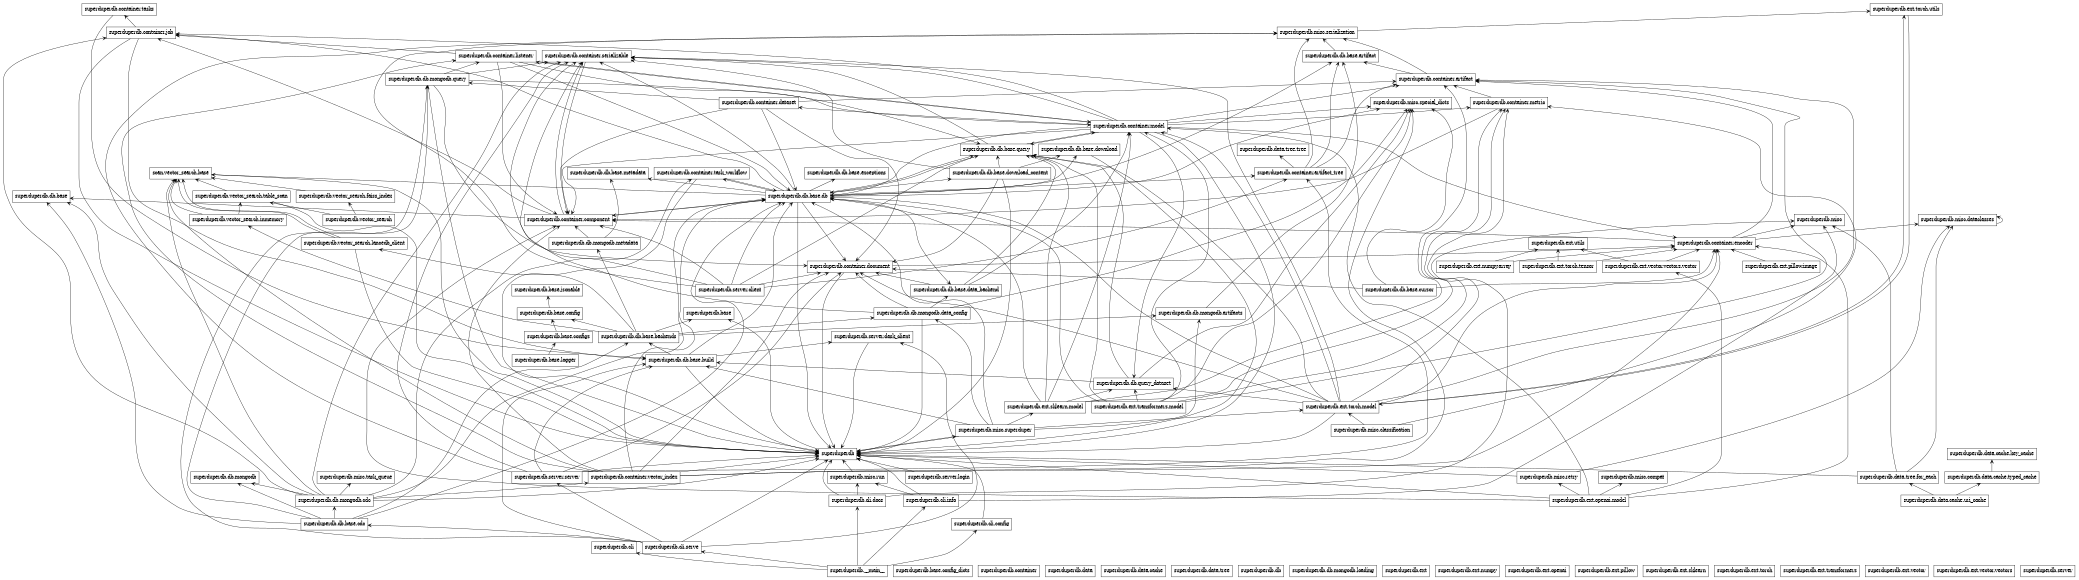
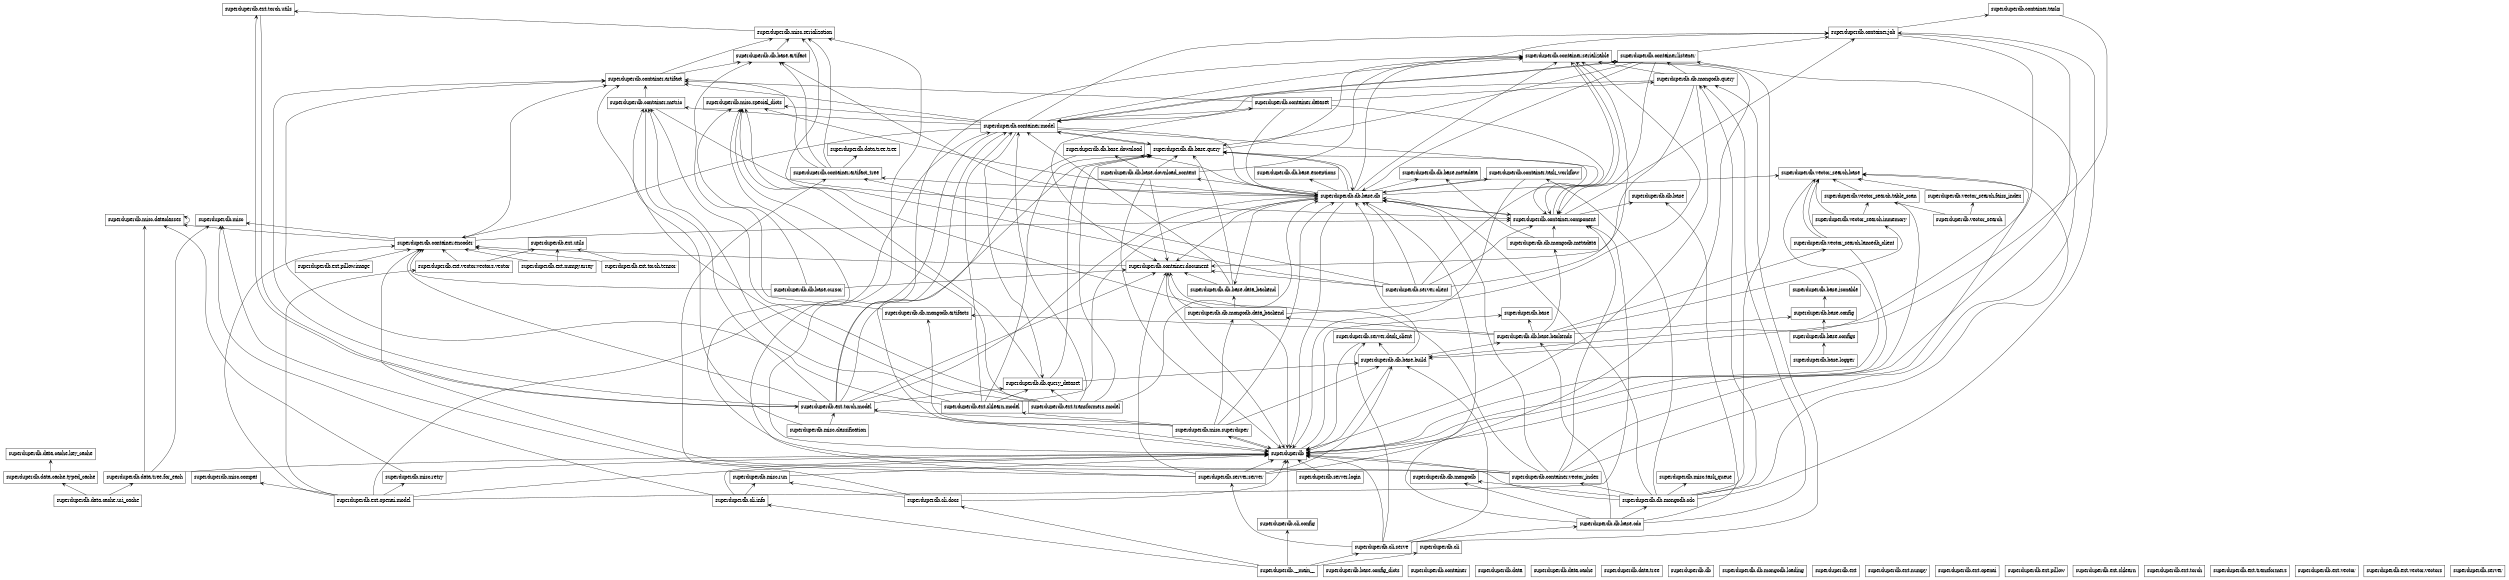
(181, 173) -> (1821, 173)
(922, 314) -> (1236, 314)
(168, 367) -> (1731, 312)
